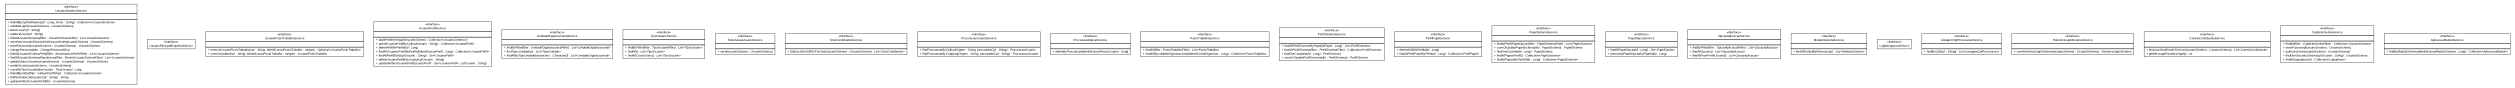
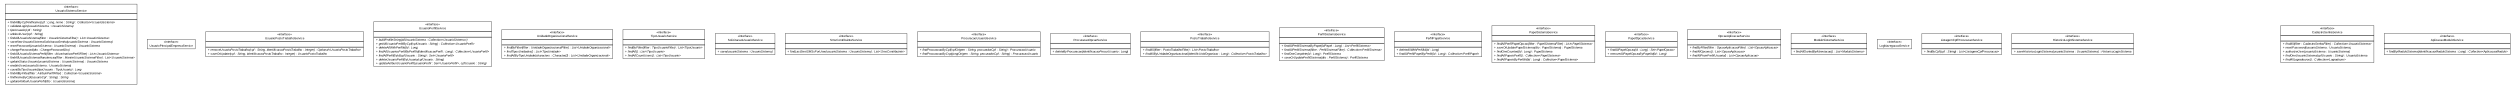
(24, 30) -> (25, 30)
(2207, 44) -> none
